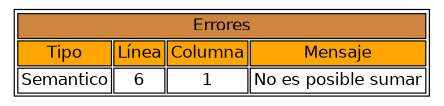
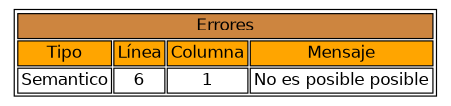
(338, 80) -> (342, 80)
